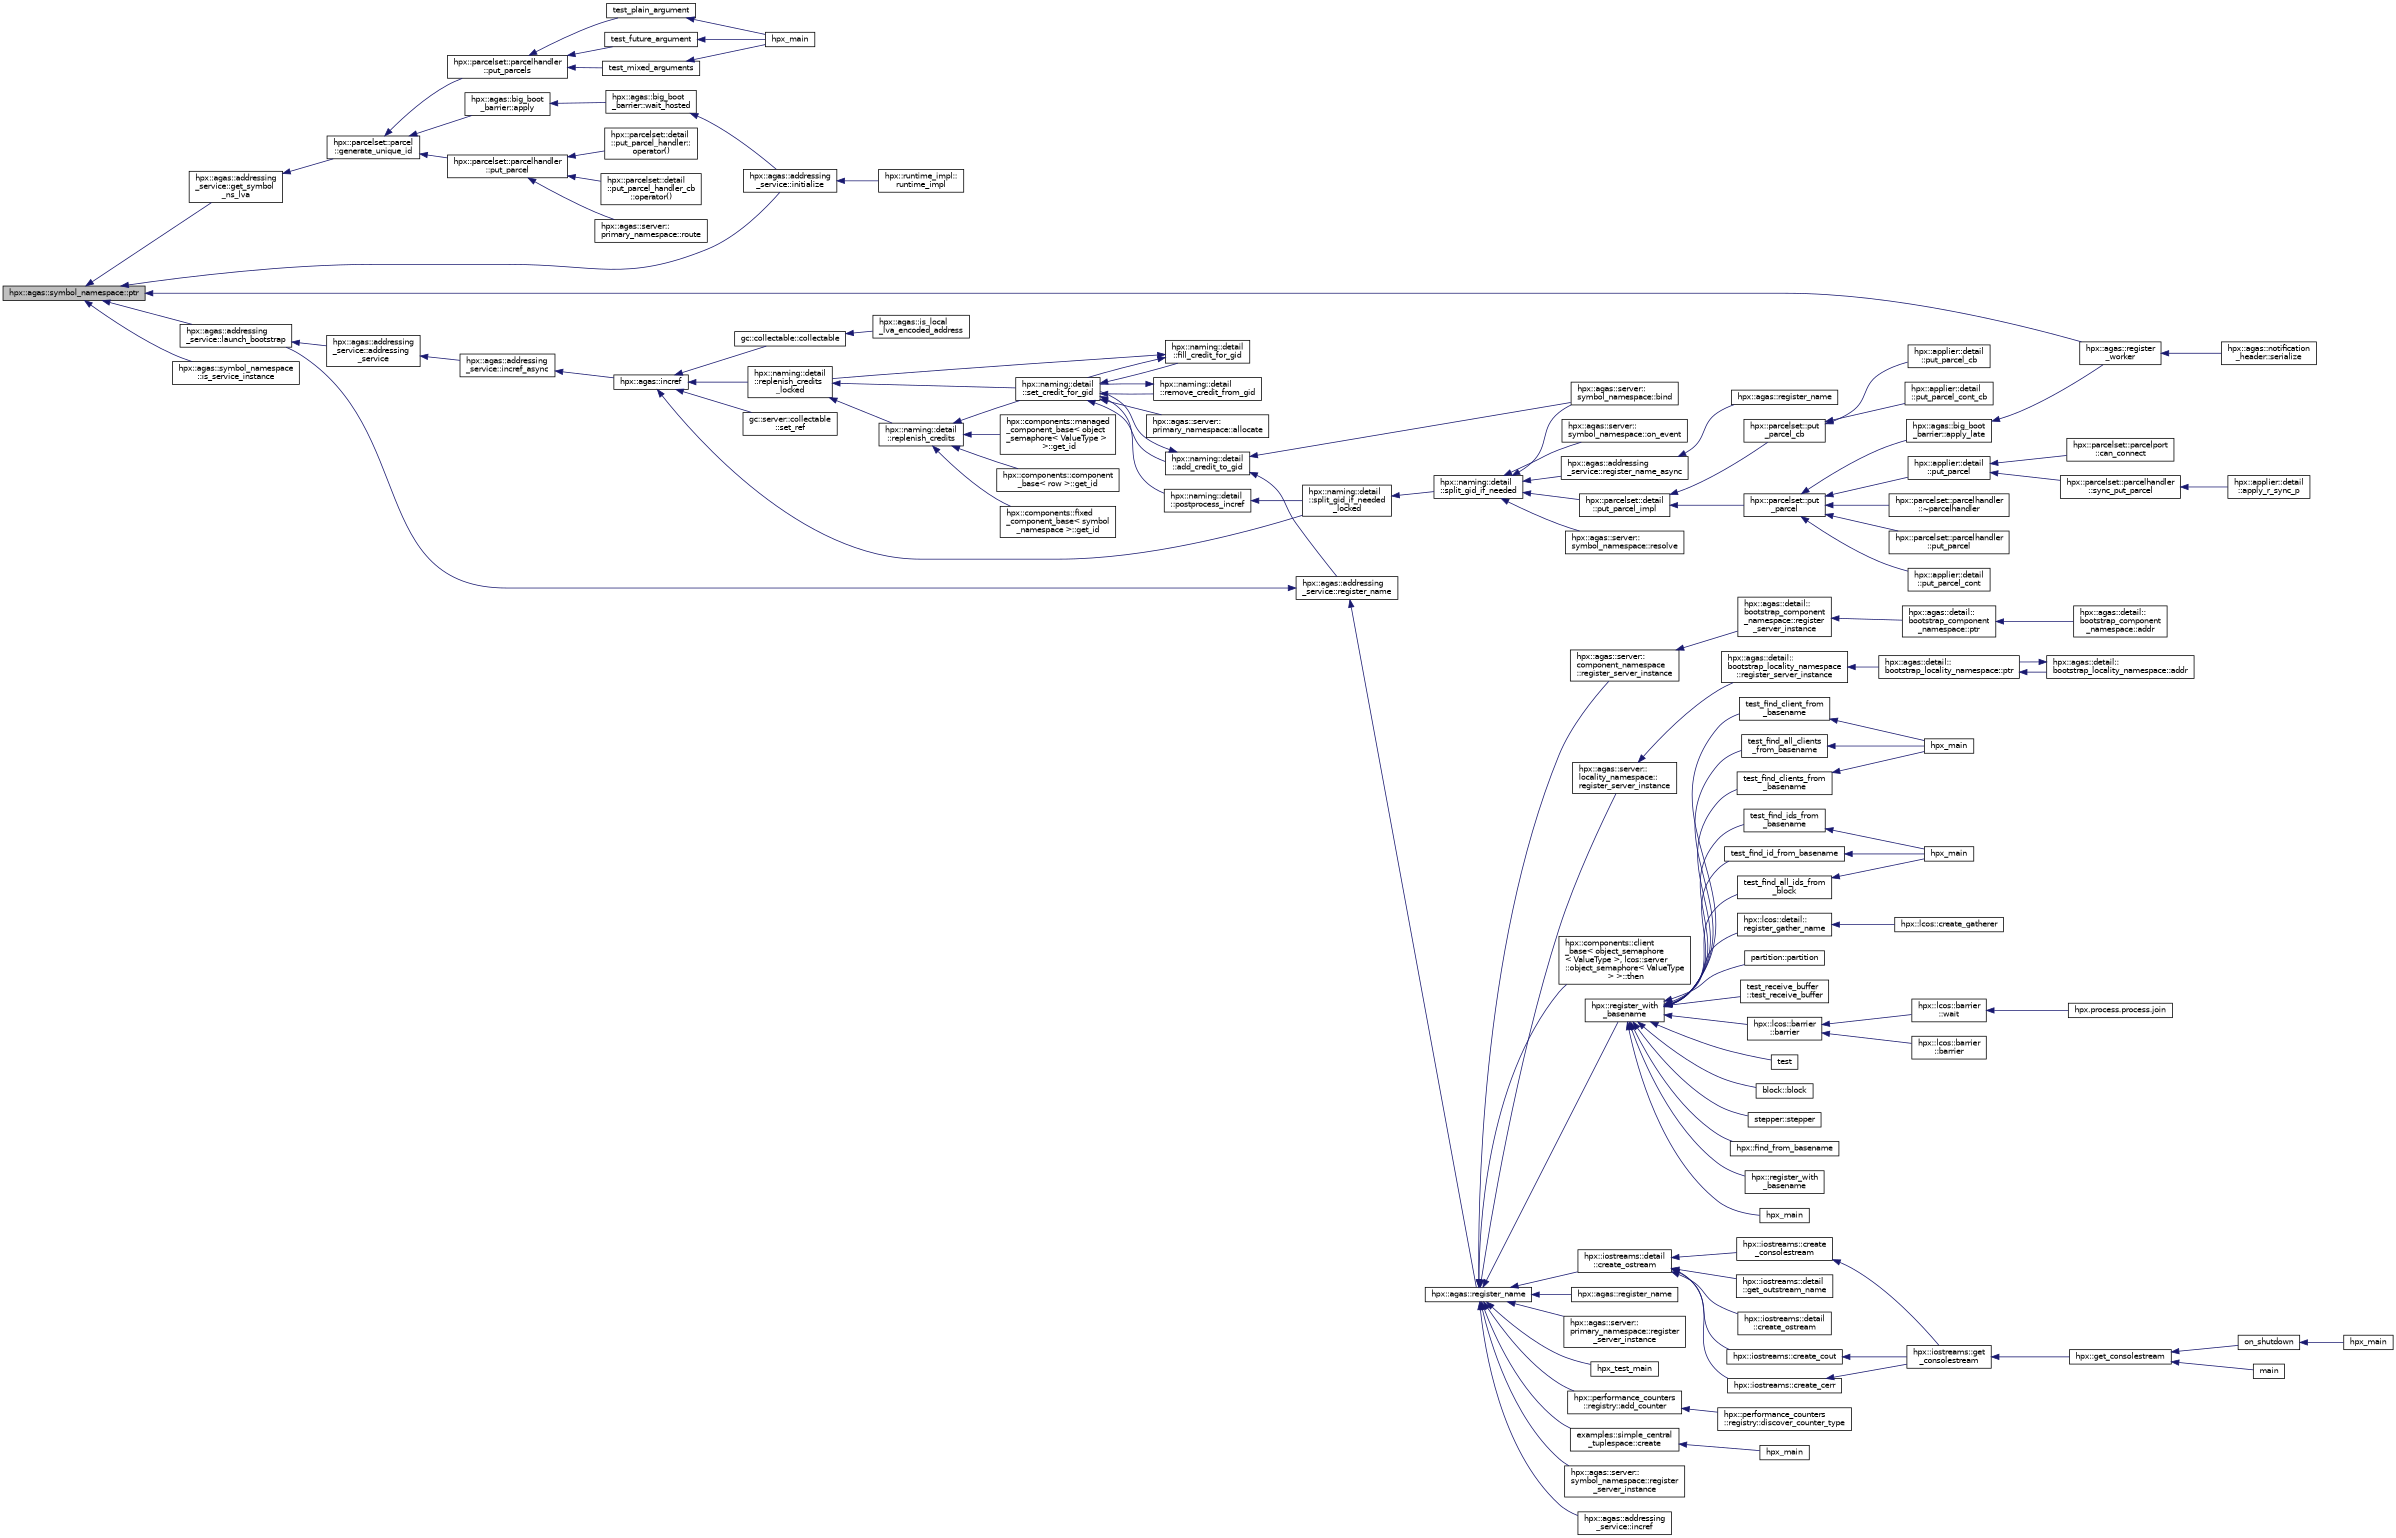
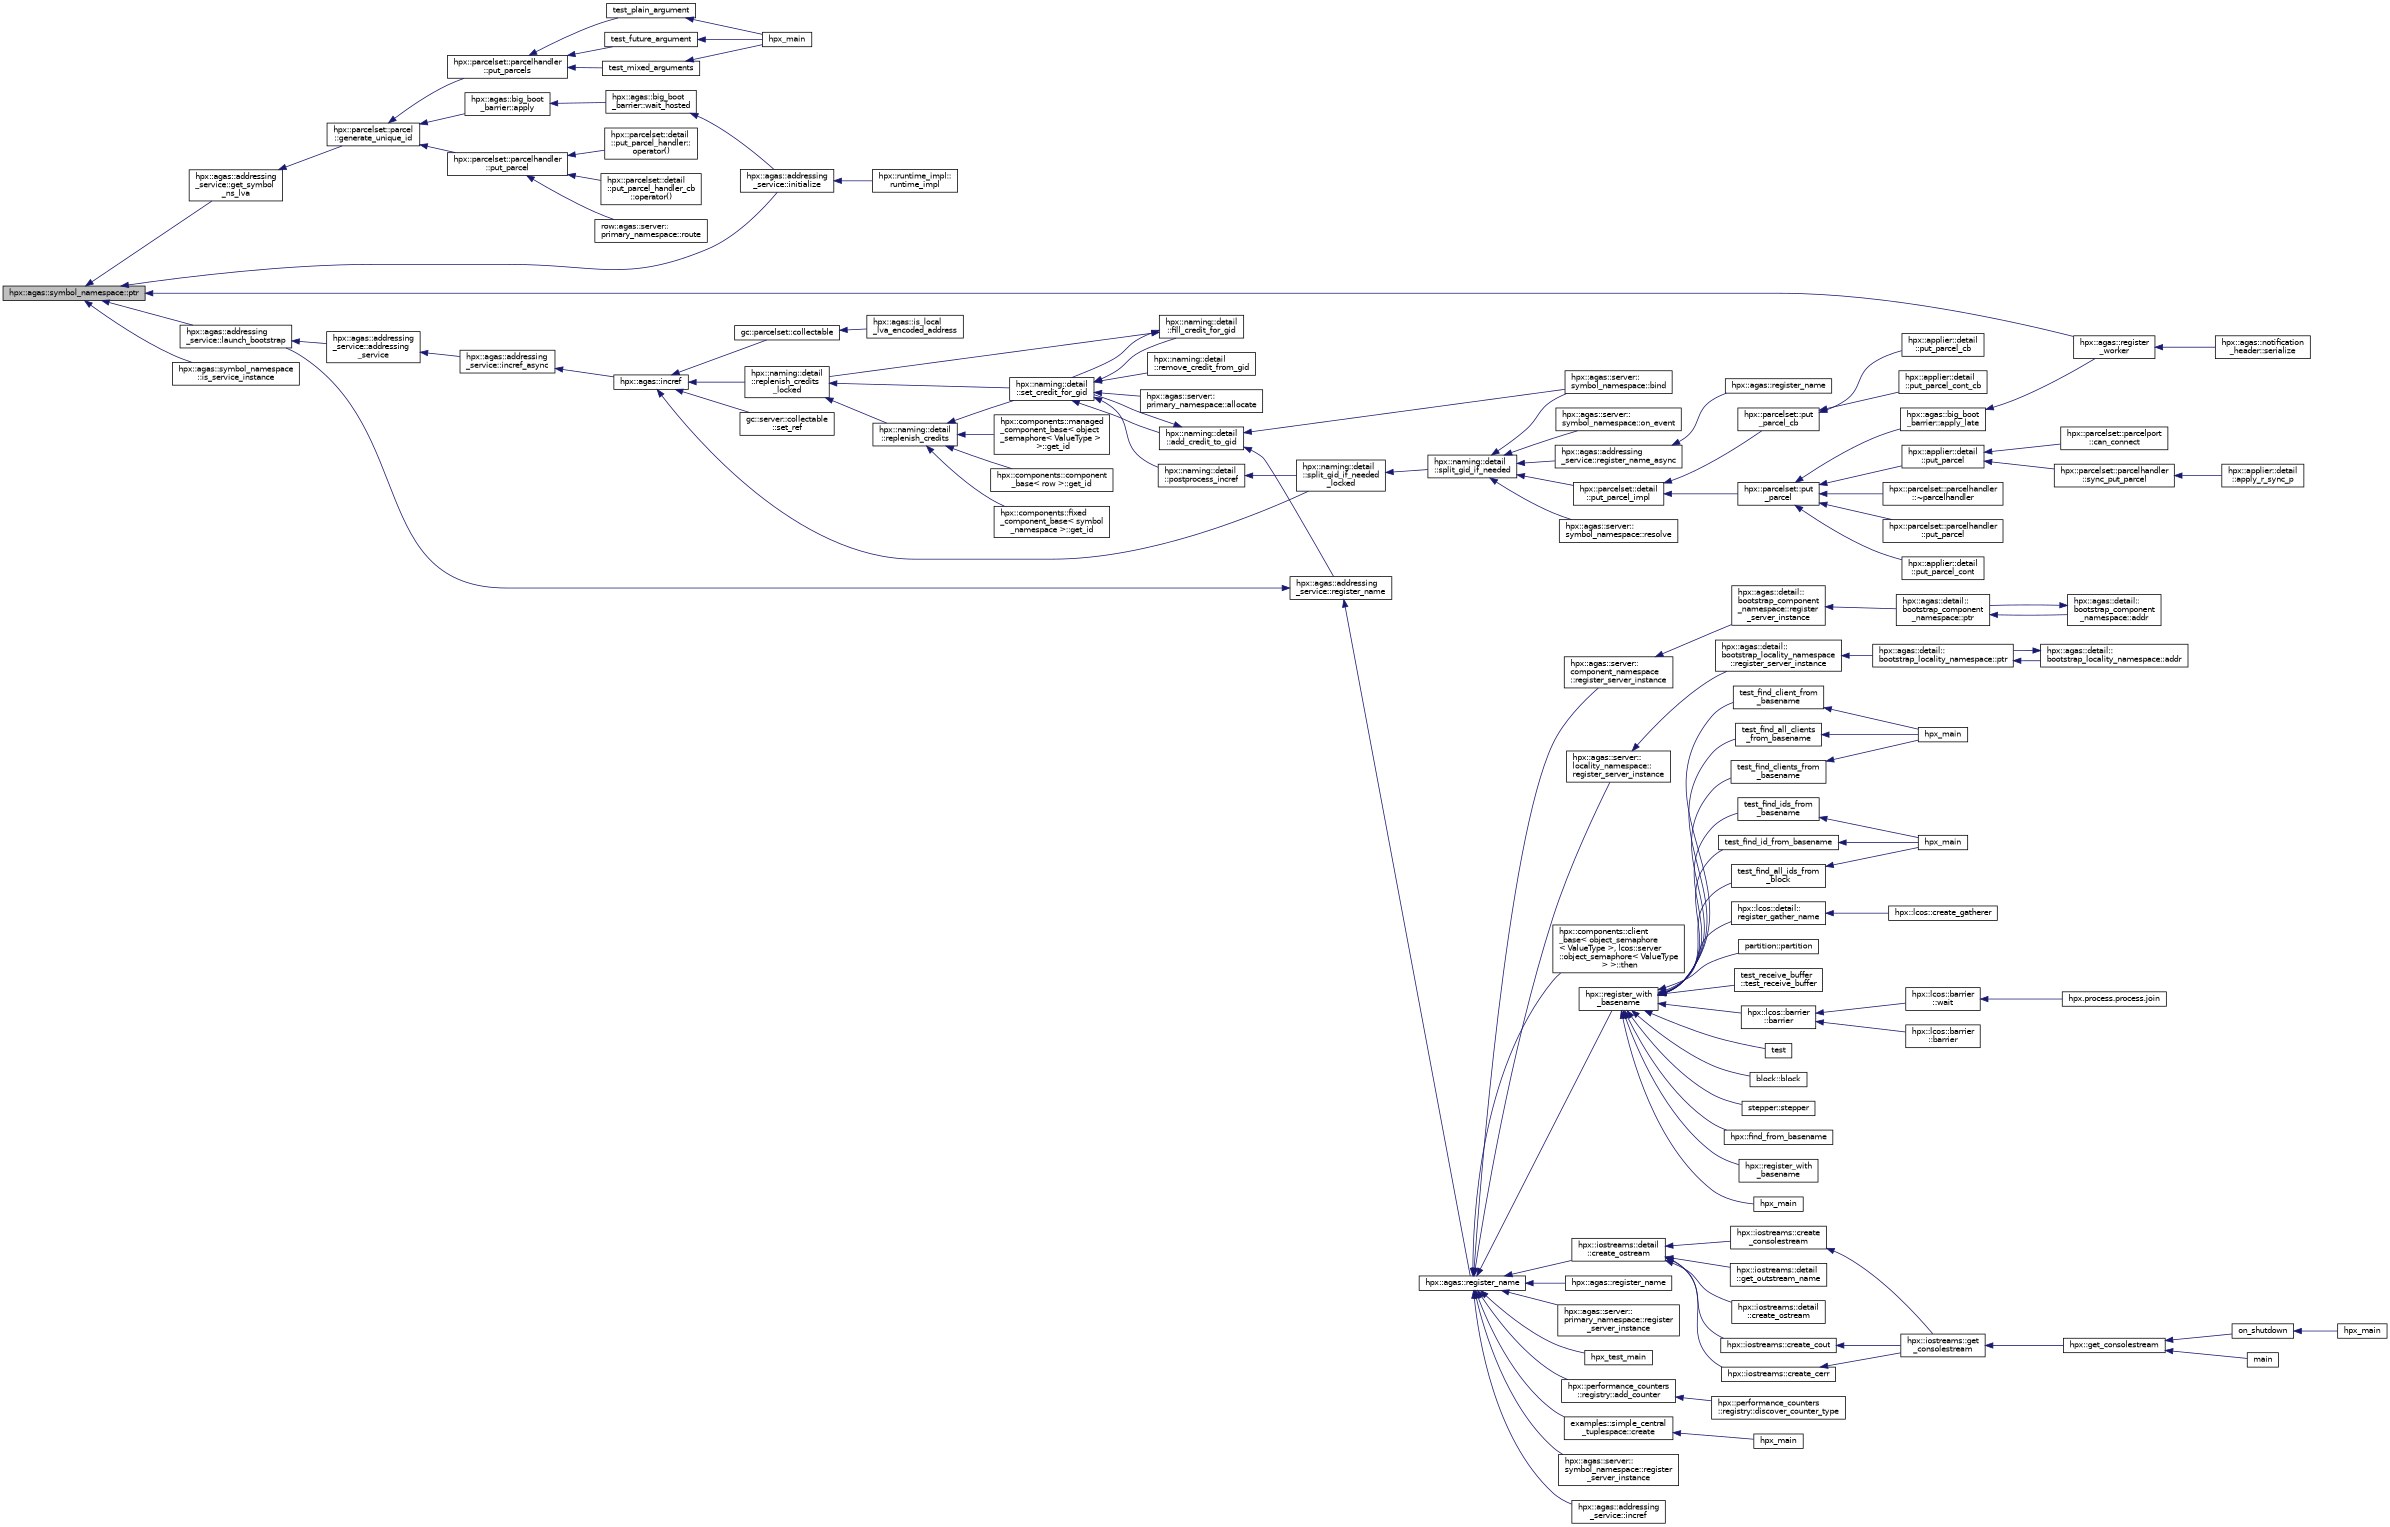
(651, 231) -> (651, 231)
(790, 339) -> (787, 333)
(1123, 384) -> none
none -> (2025, 605)
